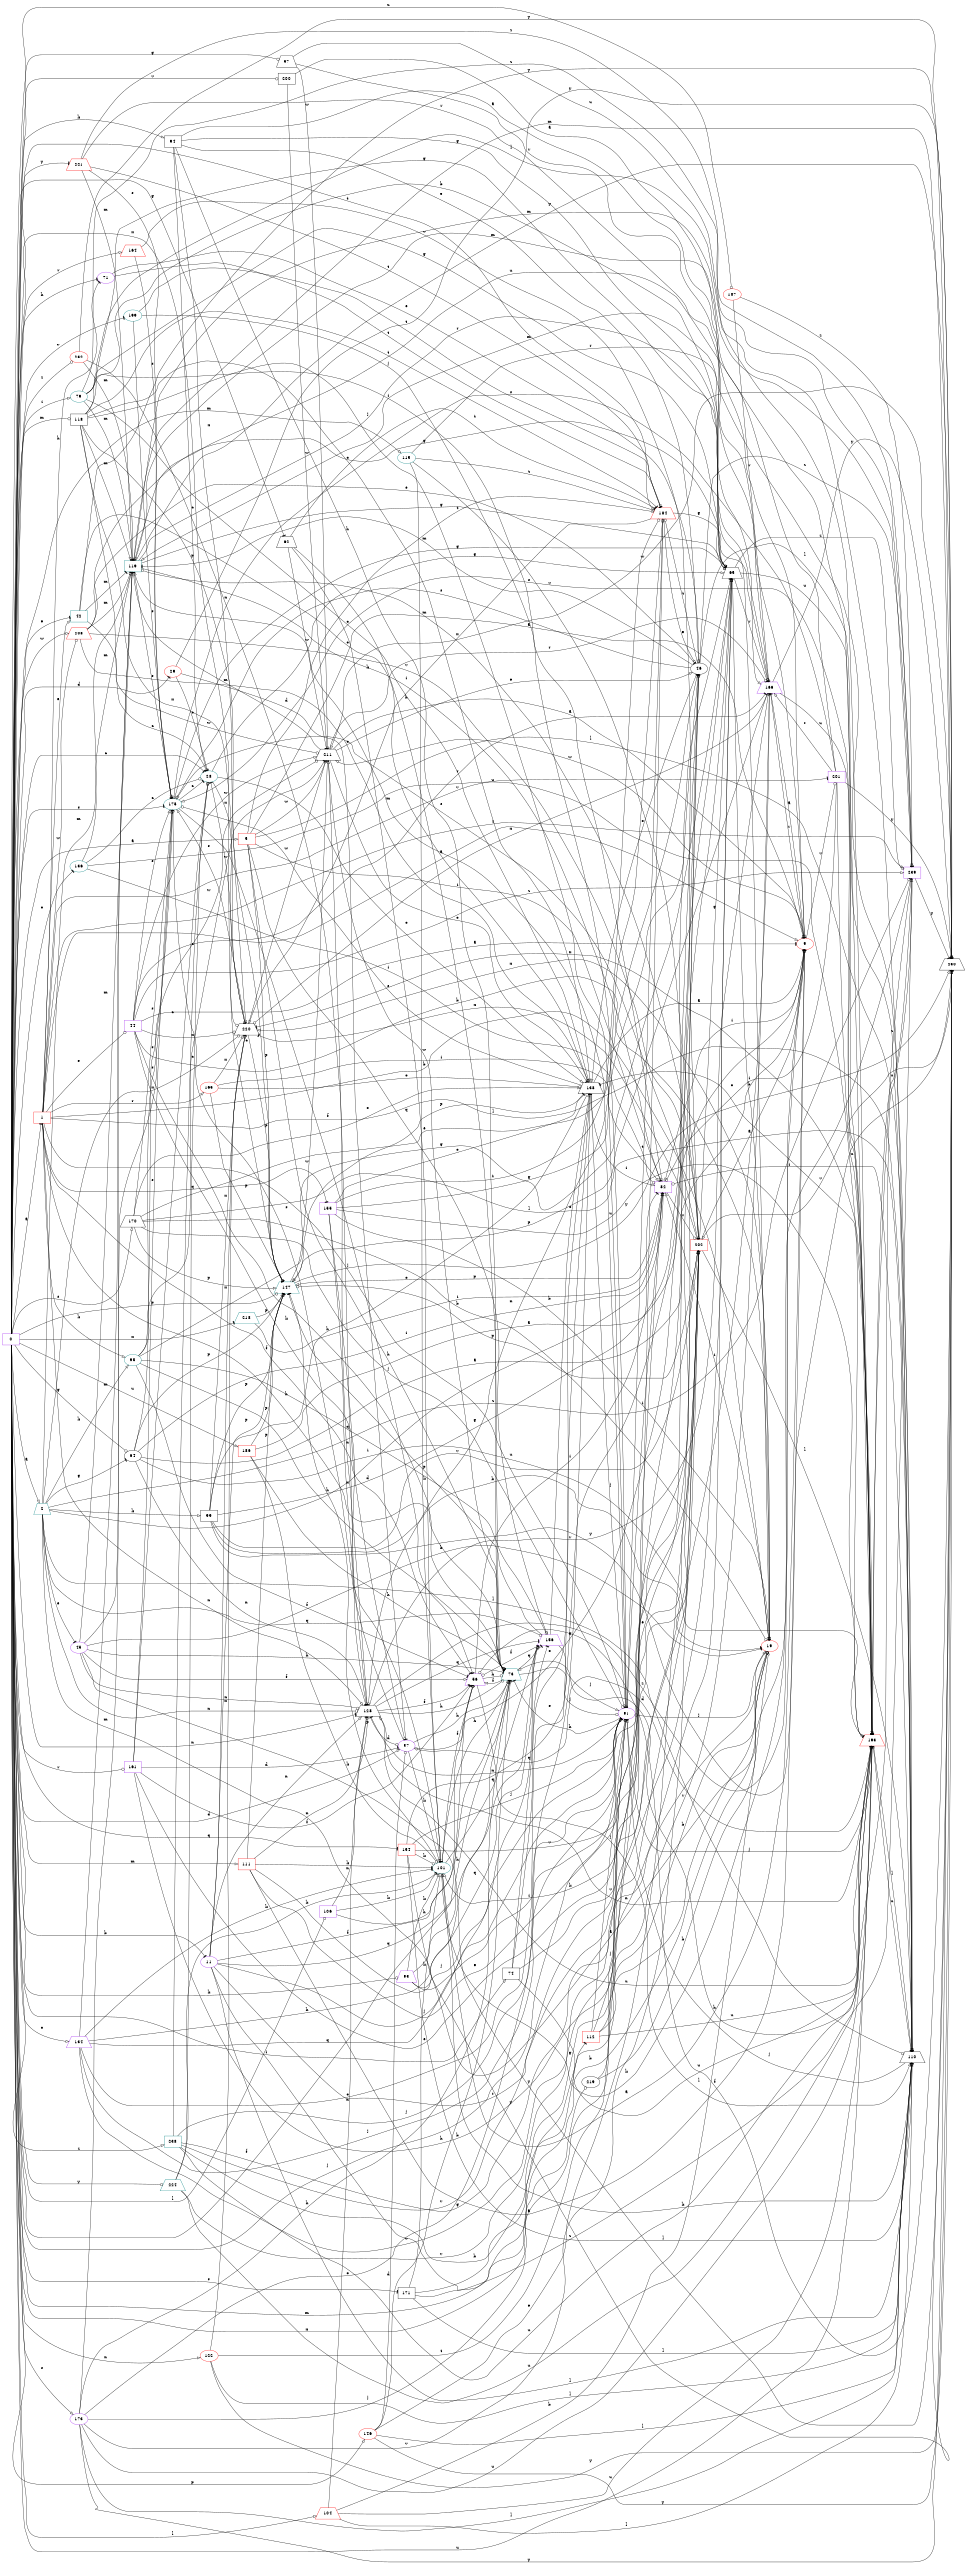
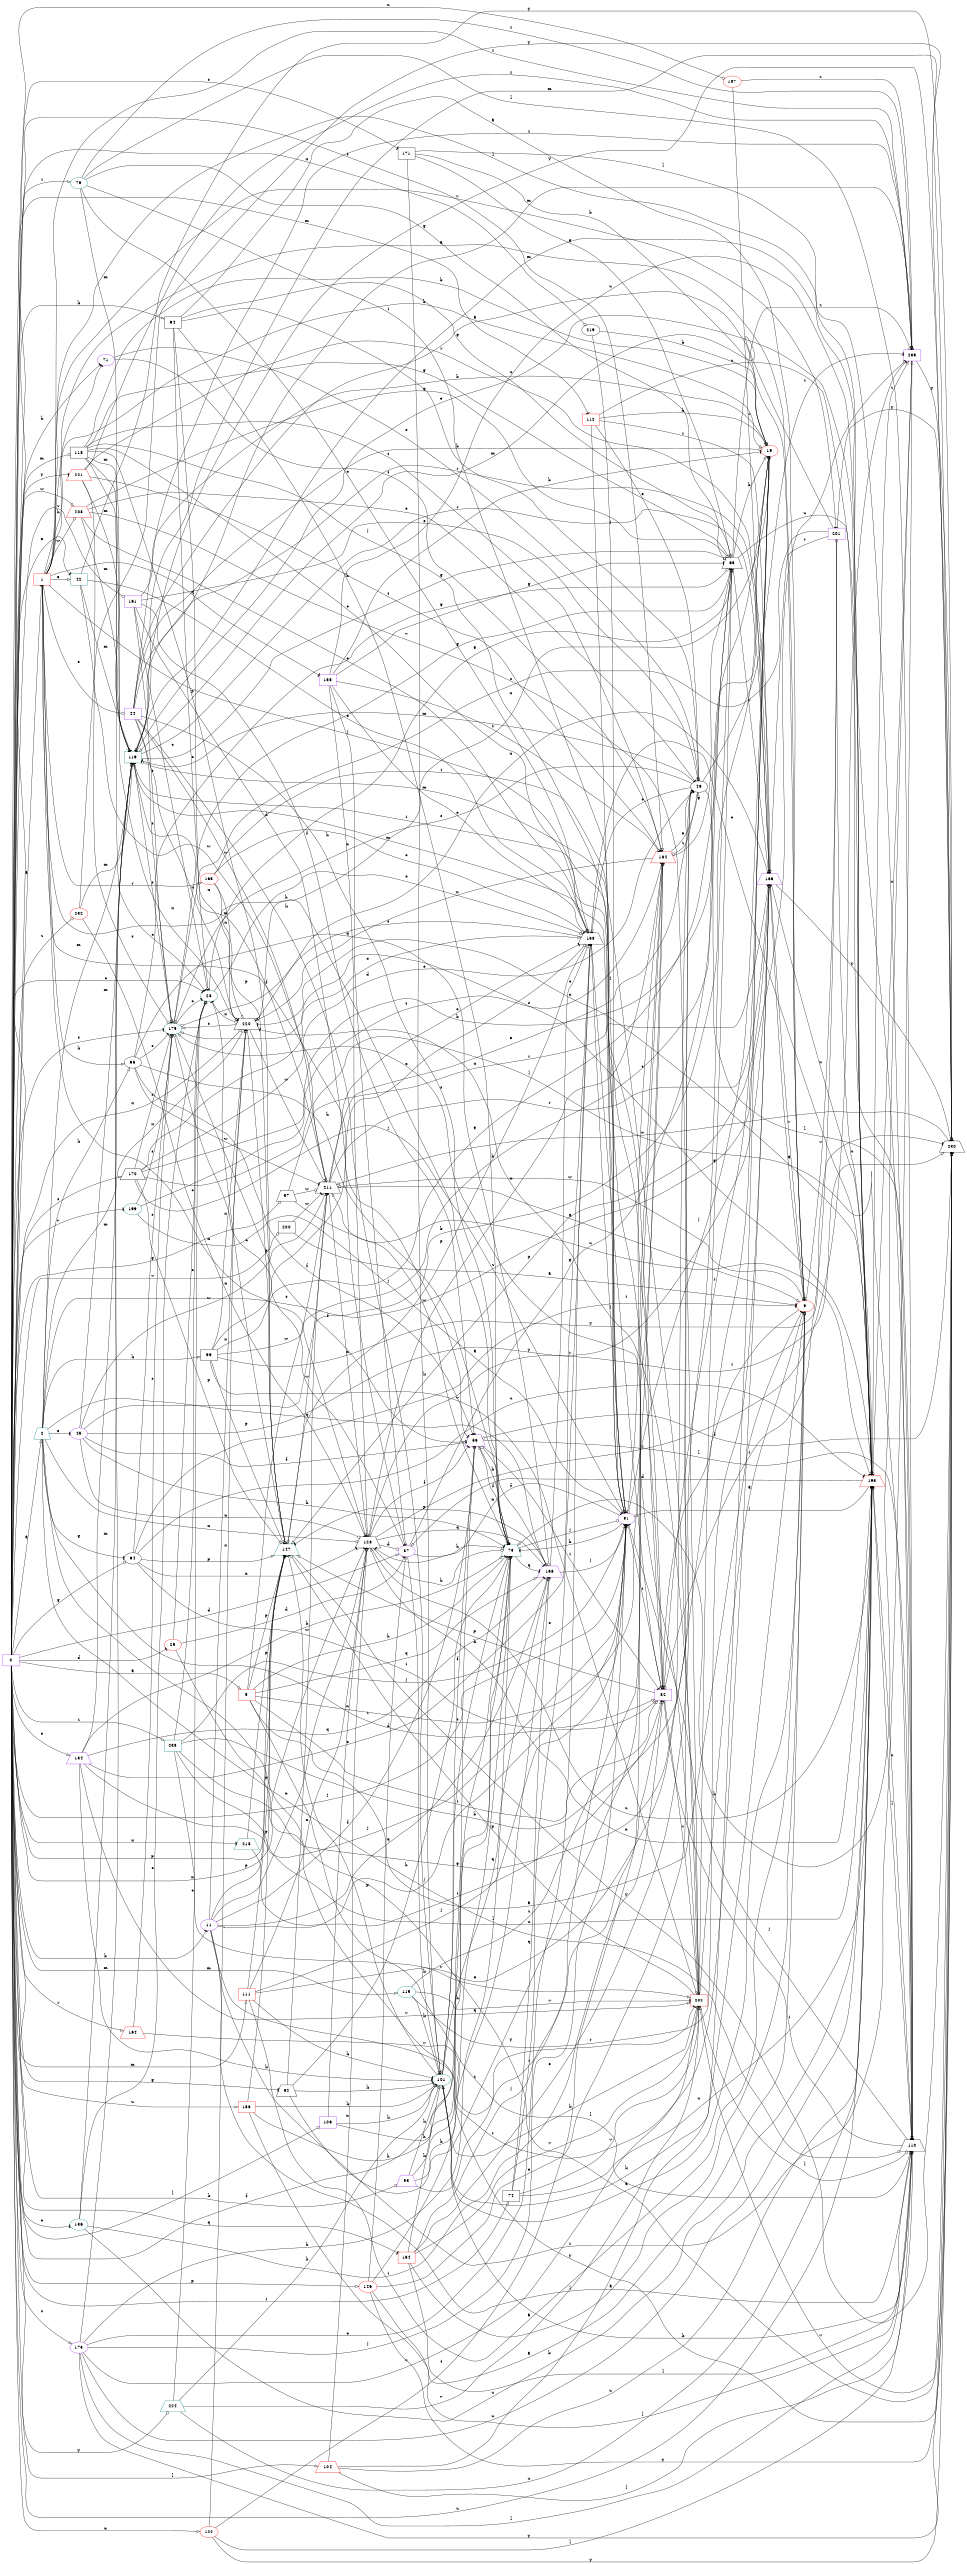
(698, 1003) -> none
(133, 1360) -> (133, 1062)
